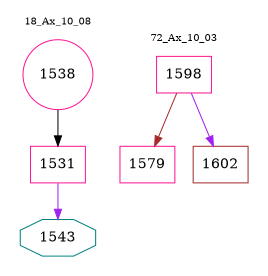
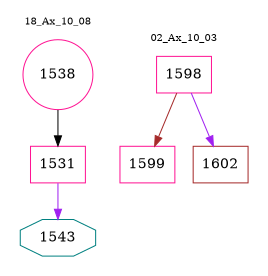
(184, 39) -> (184, 39)
(147, 165) -> (147, 165)
